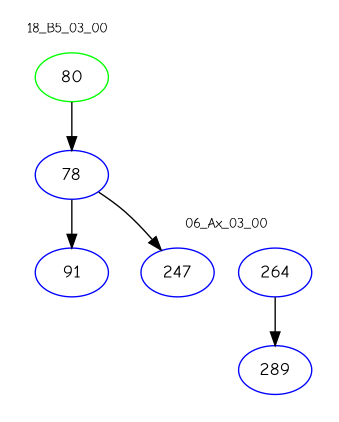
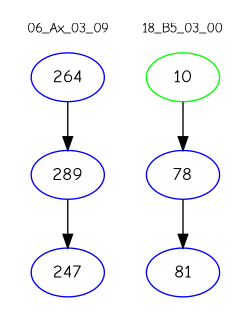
(72, 77) -> (183, 77)
(226, 224) -> (68, 29)
(139, 225) -> (68, 217)
(72, 272) -> (183, 272)
